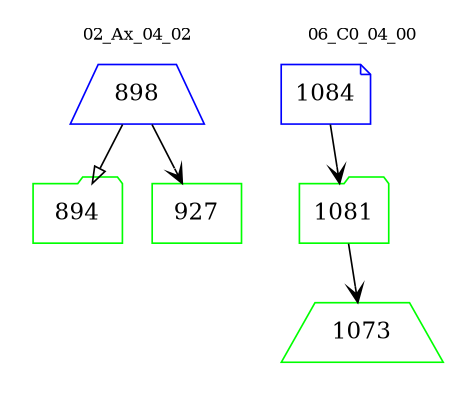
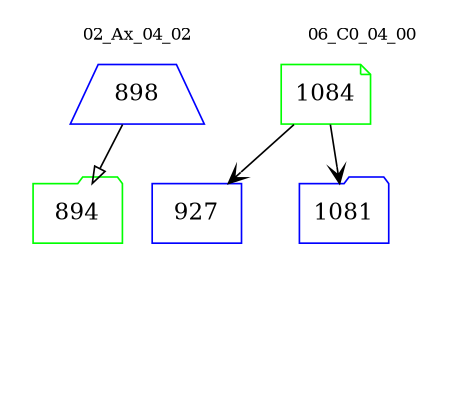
(326, 94) -> (326, 94)
(163, 146) -> (278, 139)
(197, 213) -> (197, 213)
(344, 213) -> (344, 213)
(362, 332) -> none
